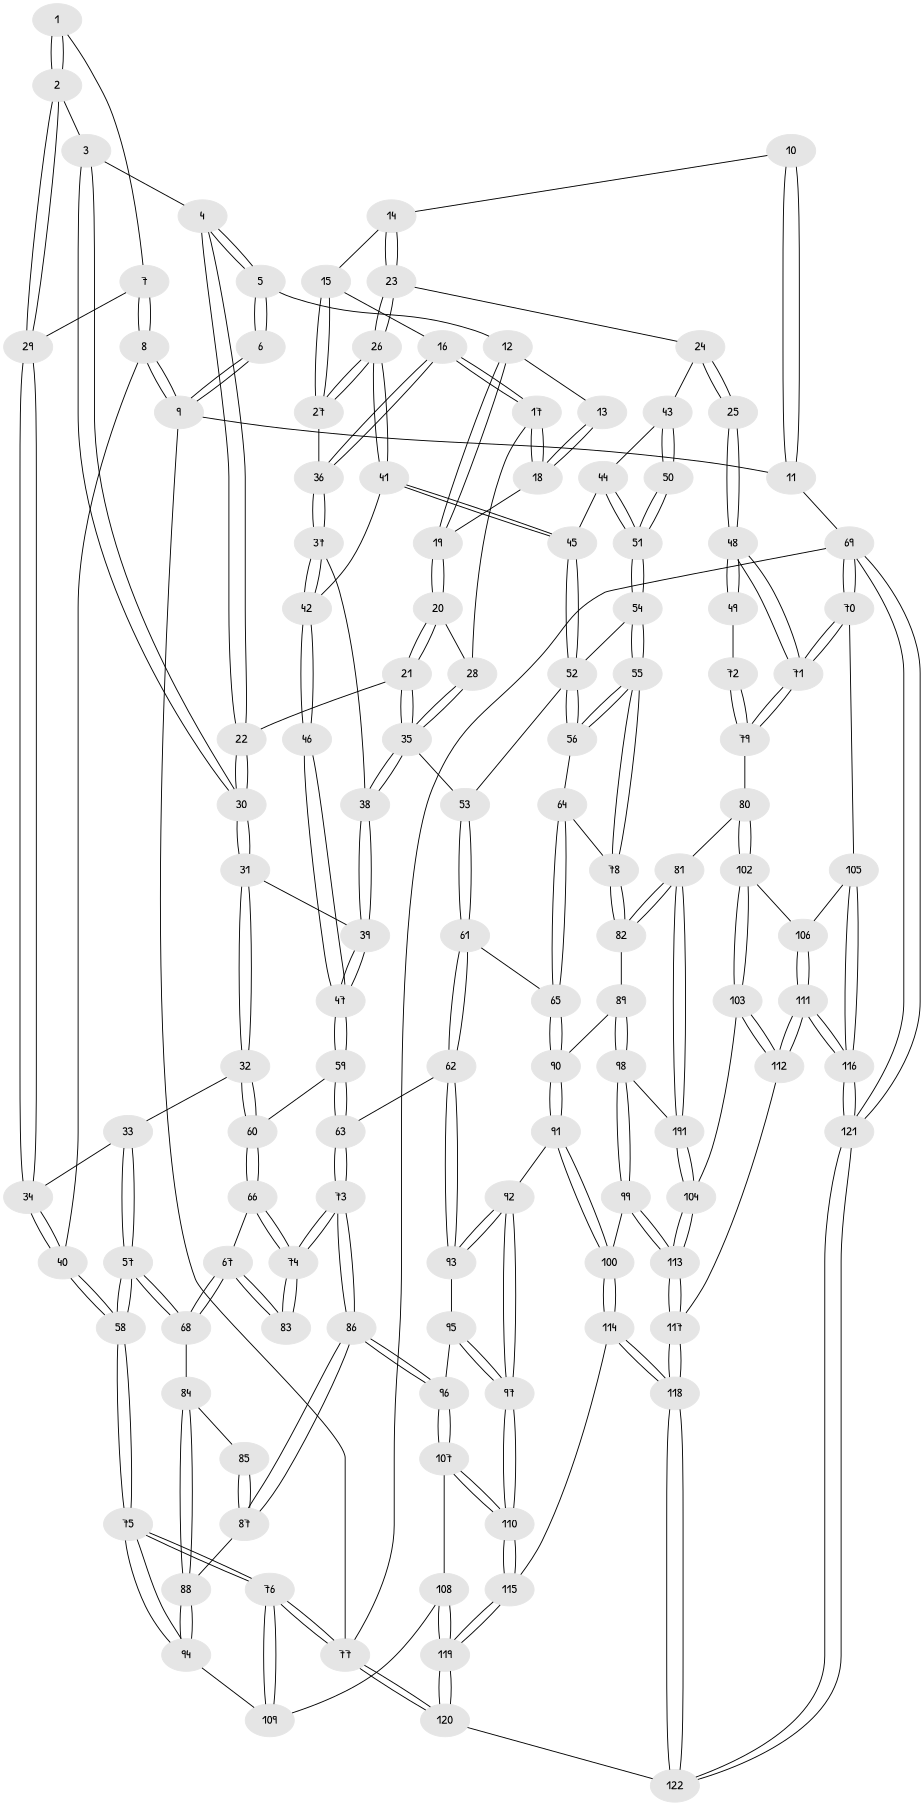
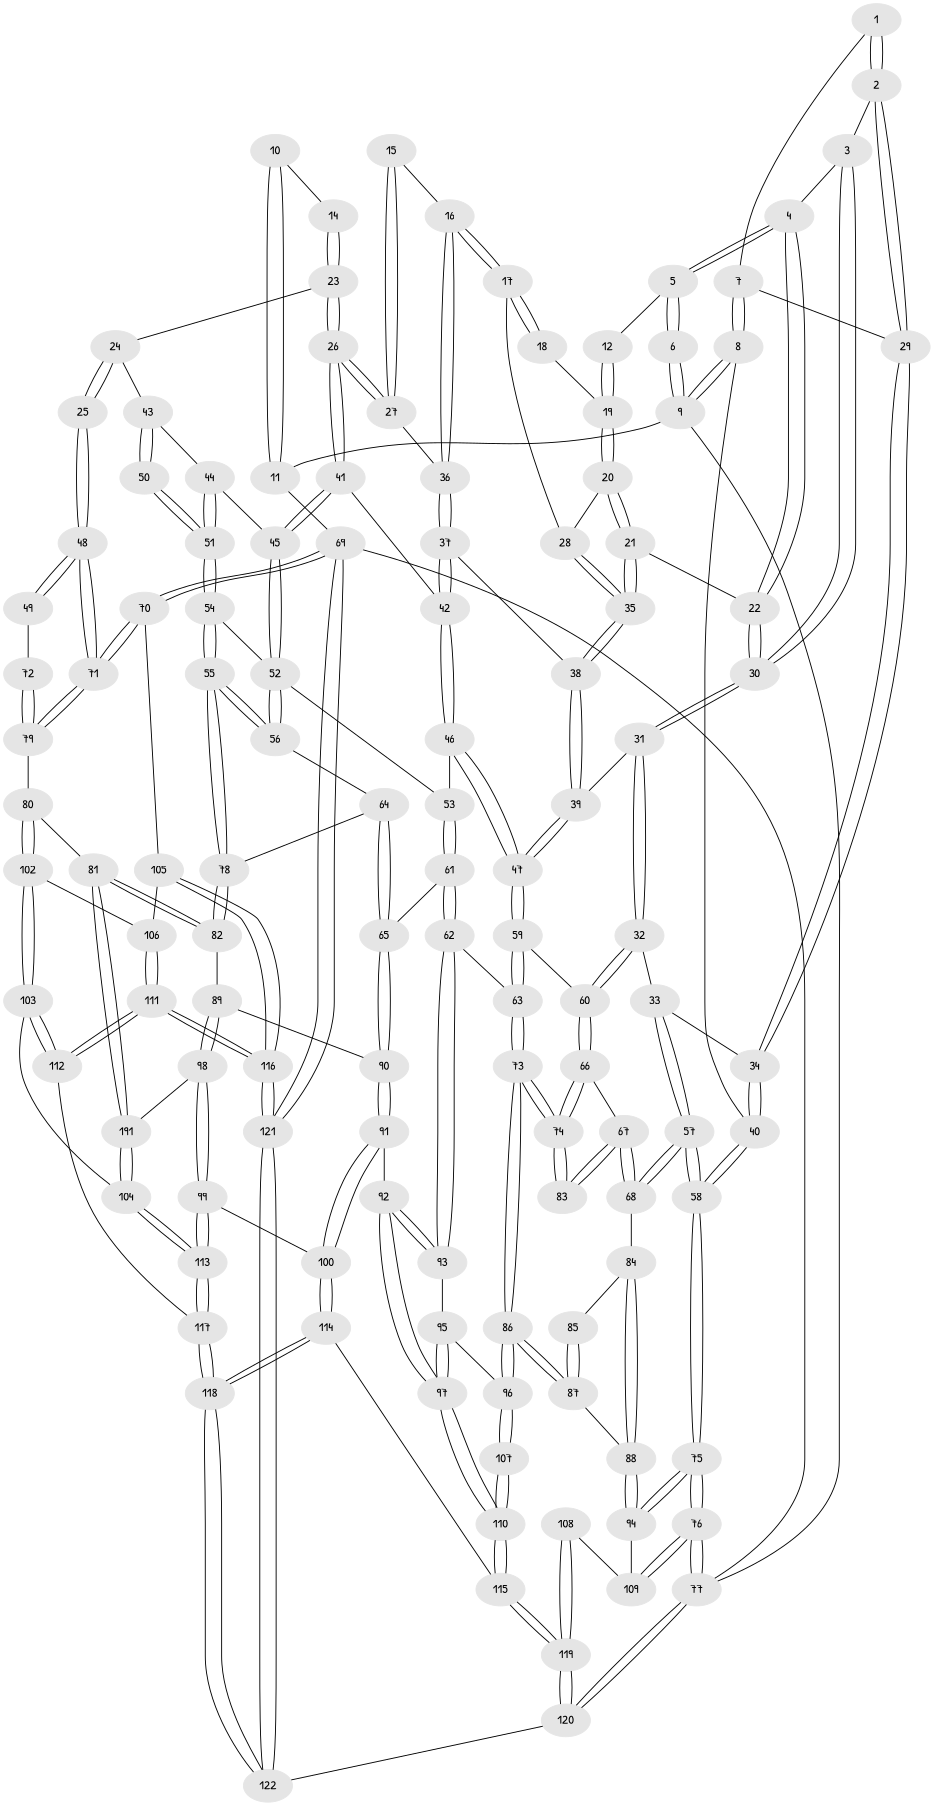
(359, 249) -> none
(602, 412) -> none
(434, 770) -> (450, 772)
(444, 1524) -> none
